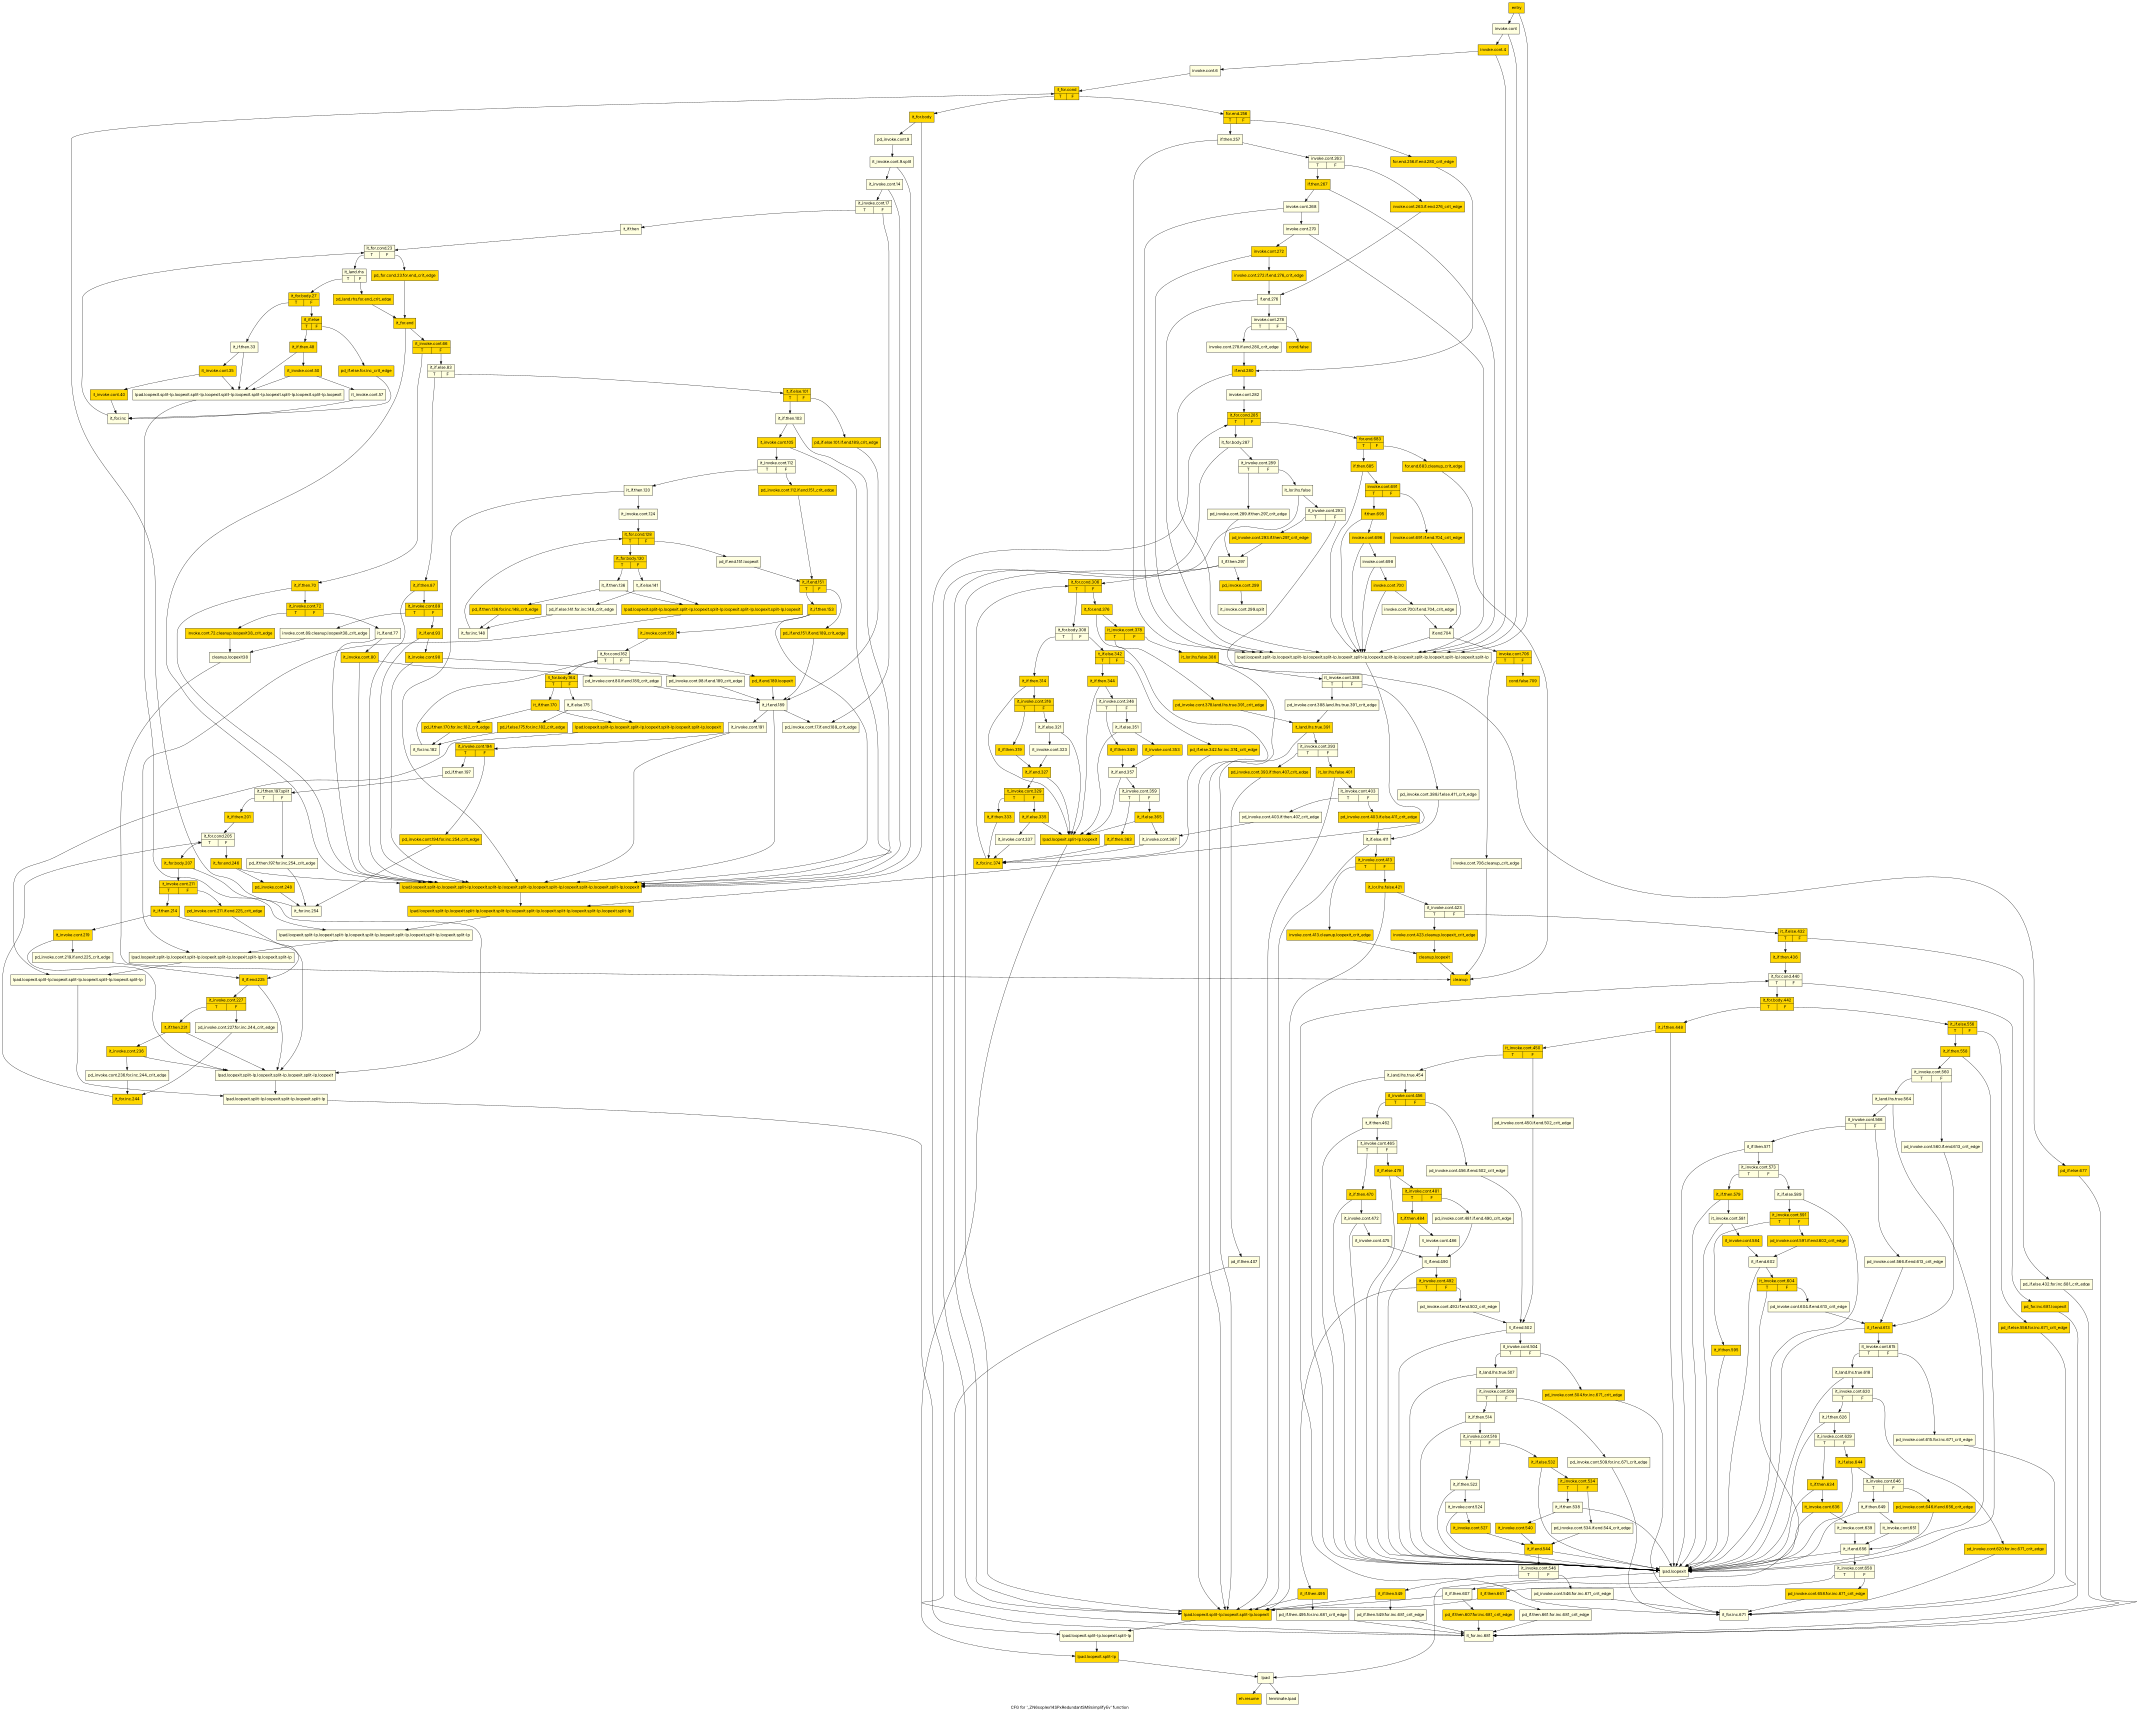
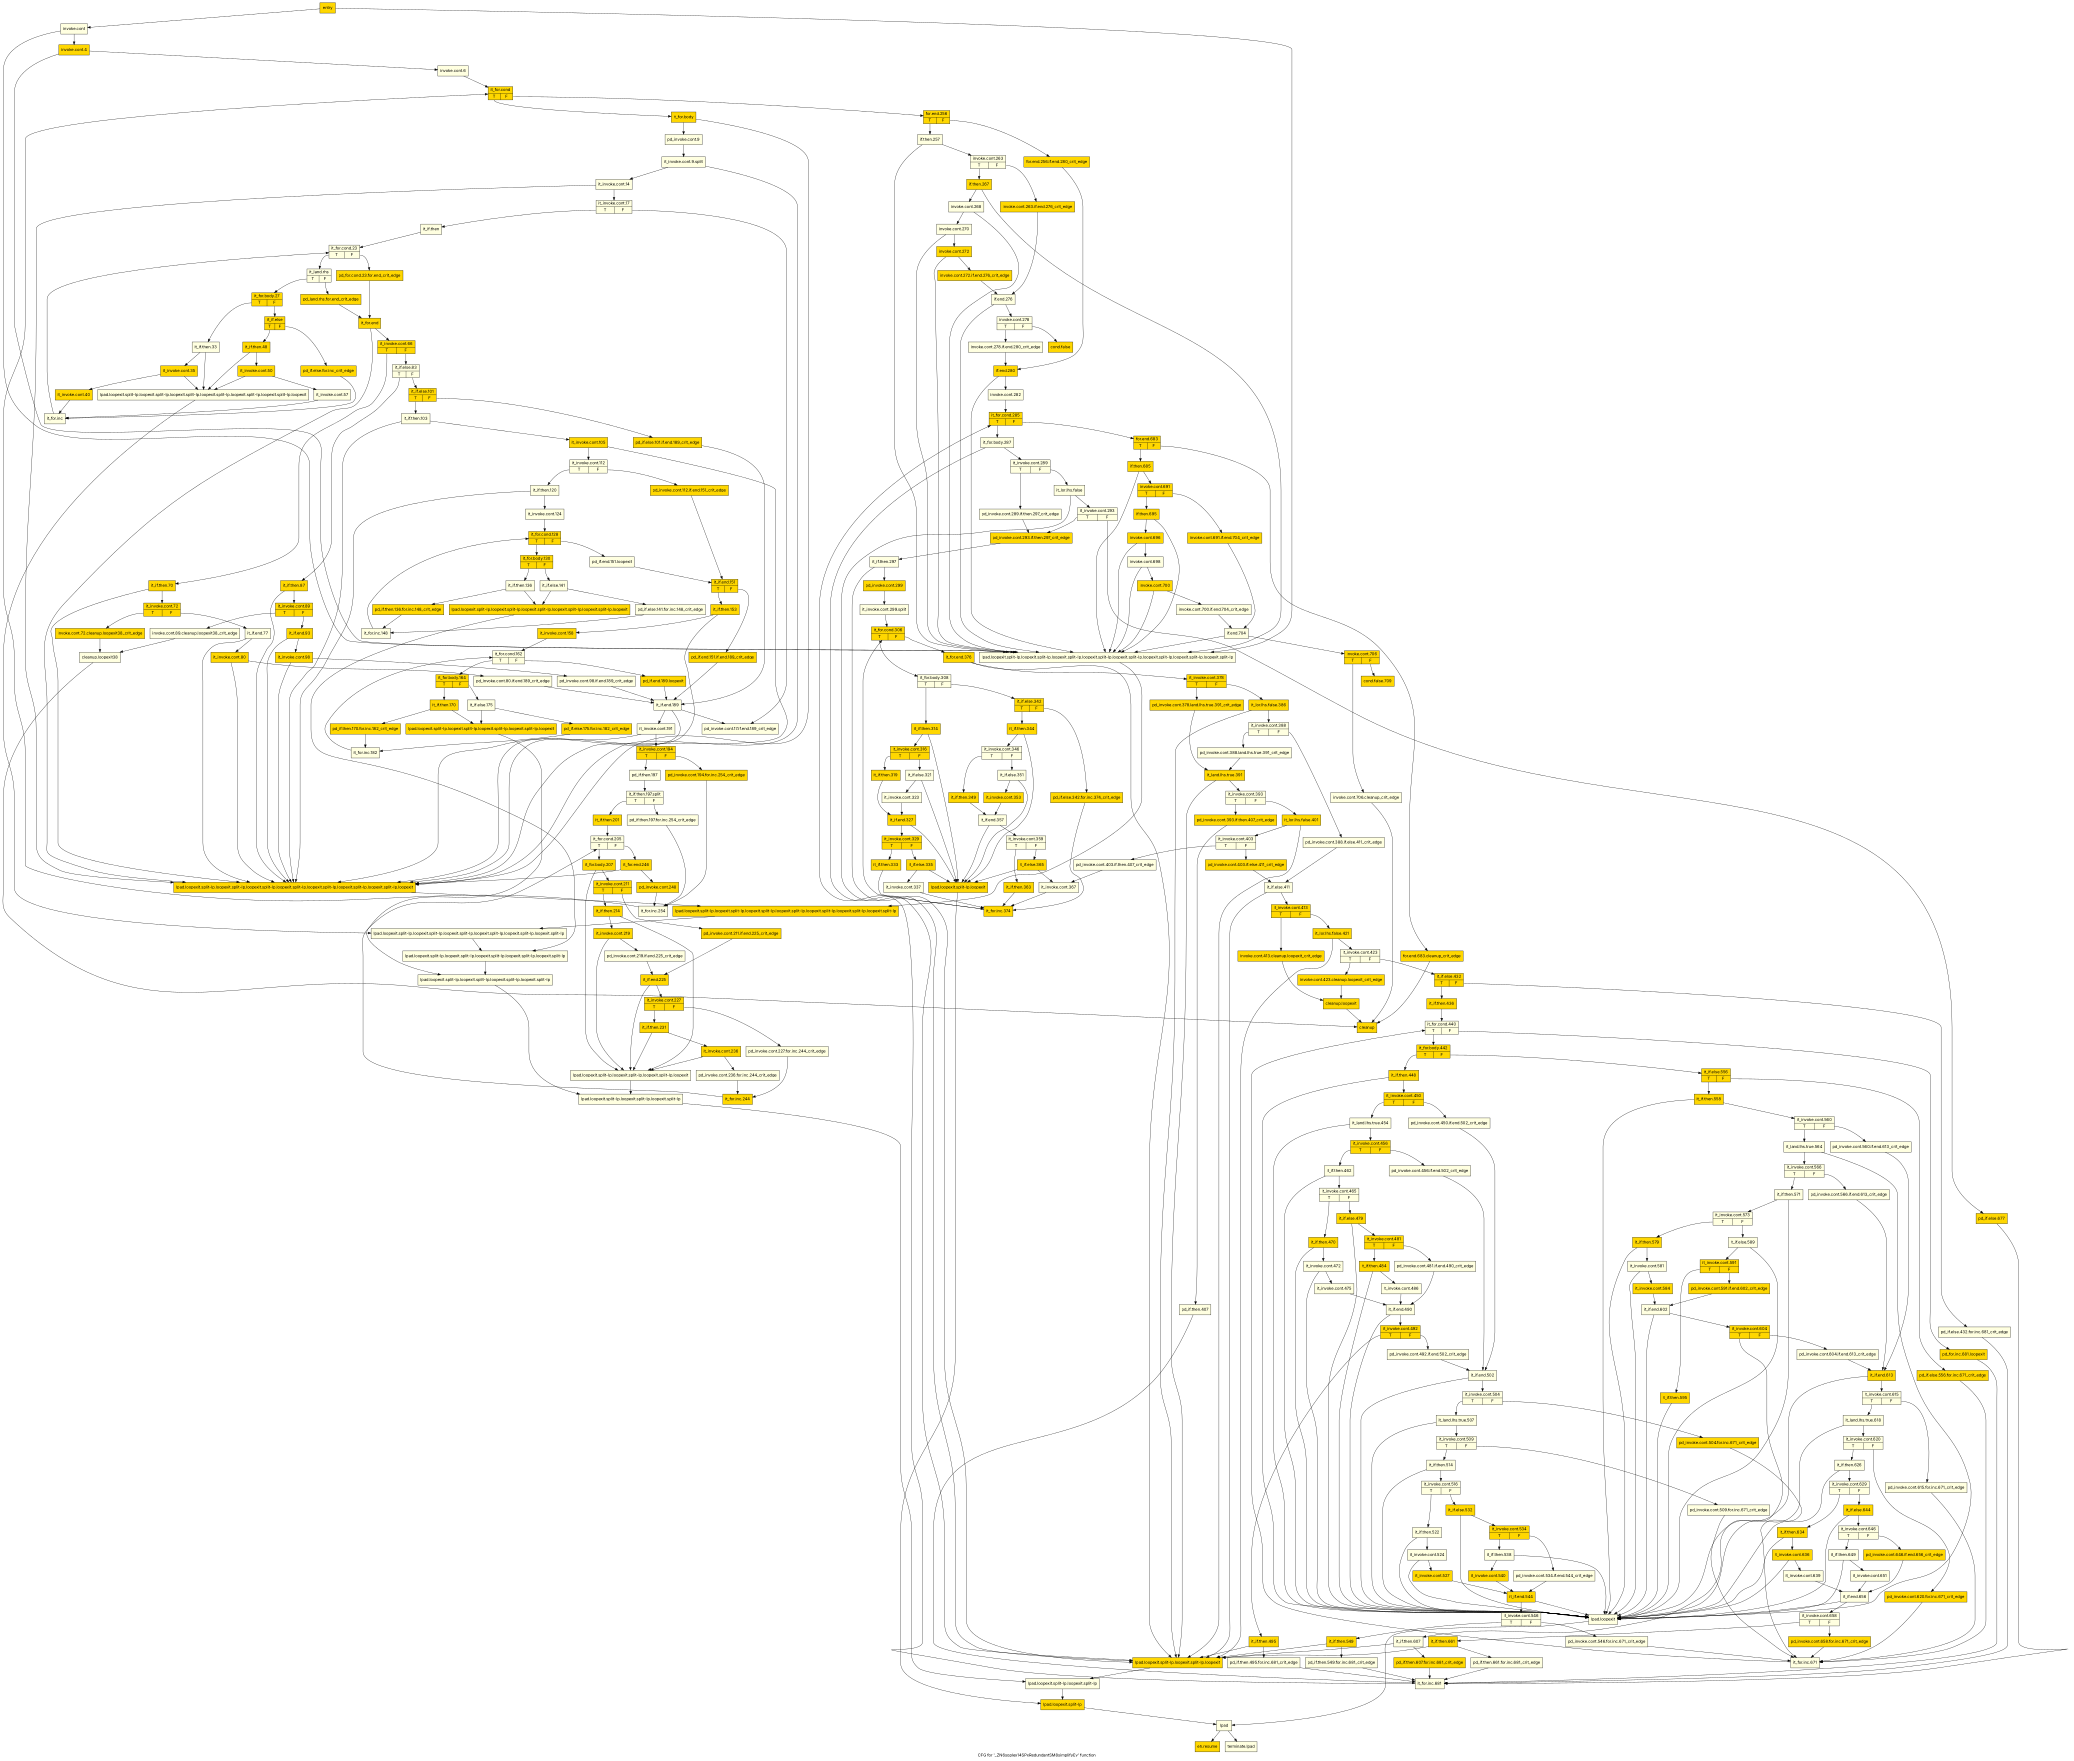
(1225, 534) -> (1025, 525)
(1142, 578) -> (886, 619)
